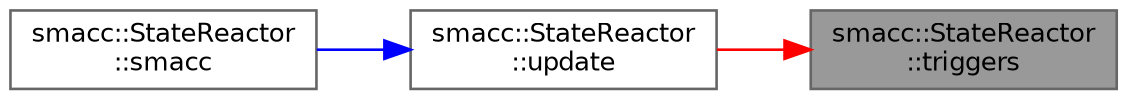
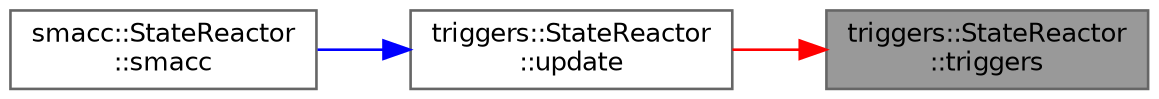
(564, 50) -> (571, 50)
(964, 50) -> (987, 50)
